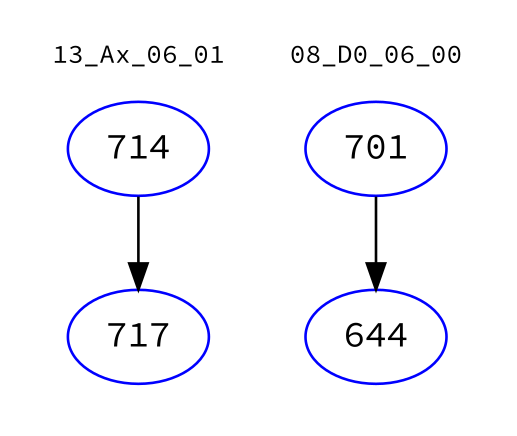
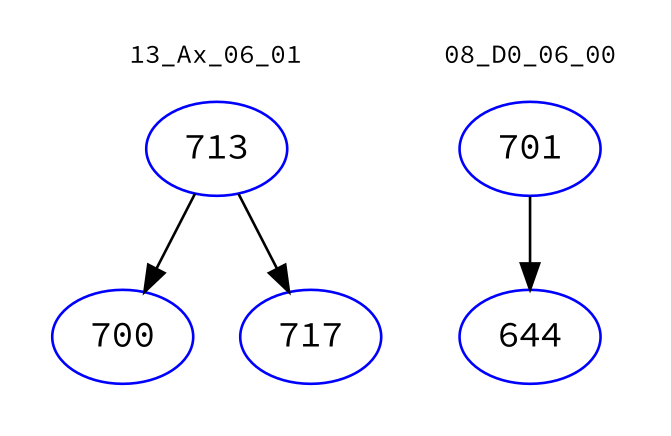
(138, 149) -> (217, 149)
none -> (123, 337)
